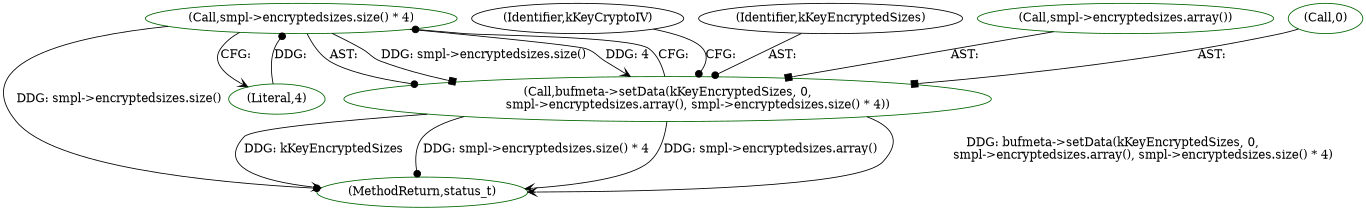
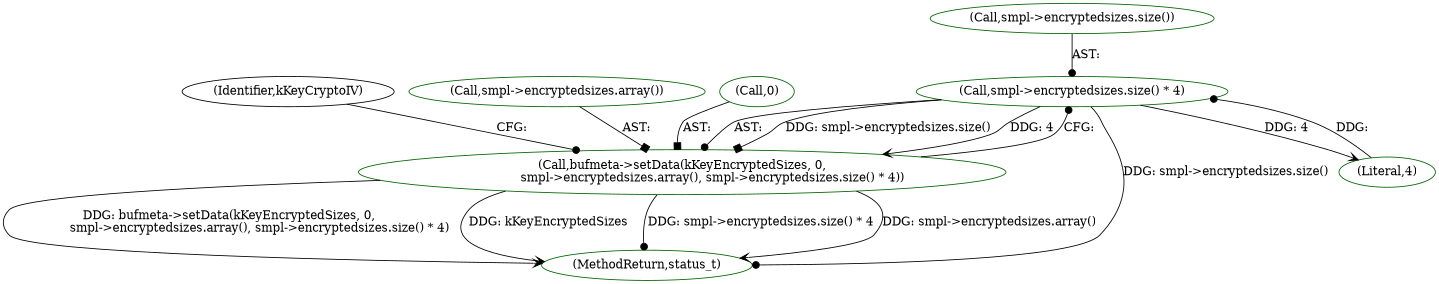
(831, 18) -> none
none -> (1072, 18)
(238, 55) -> (1286, 128)
